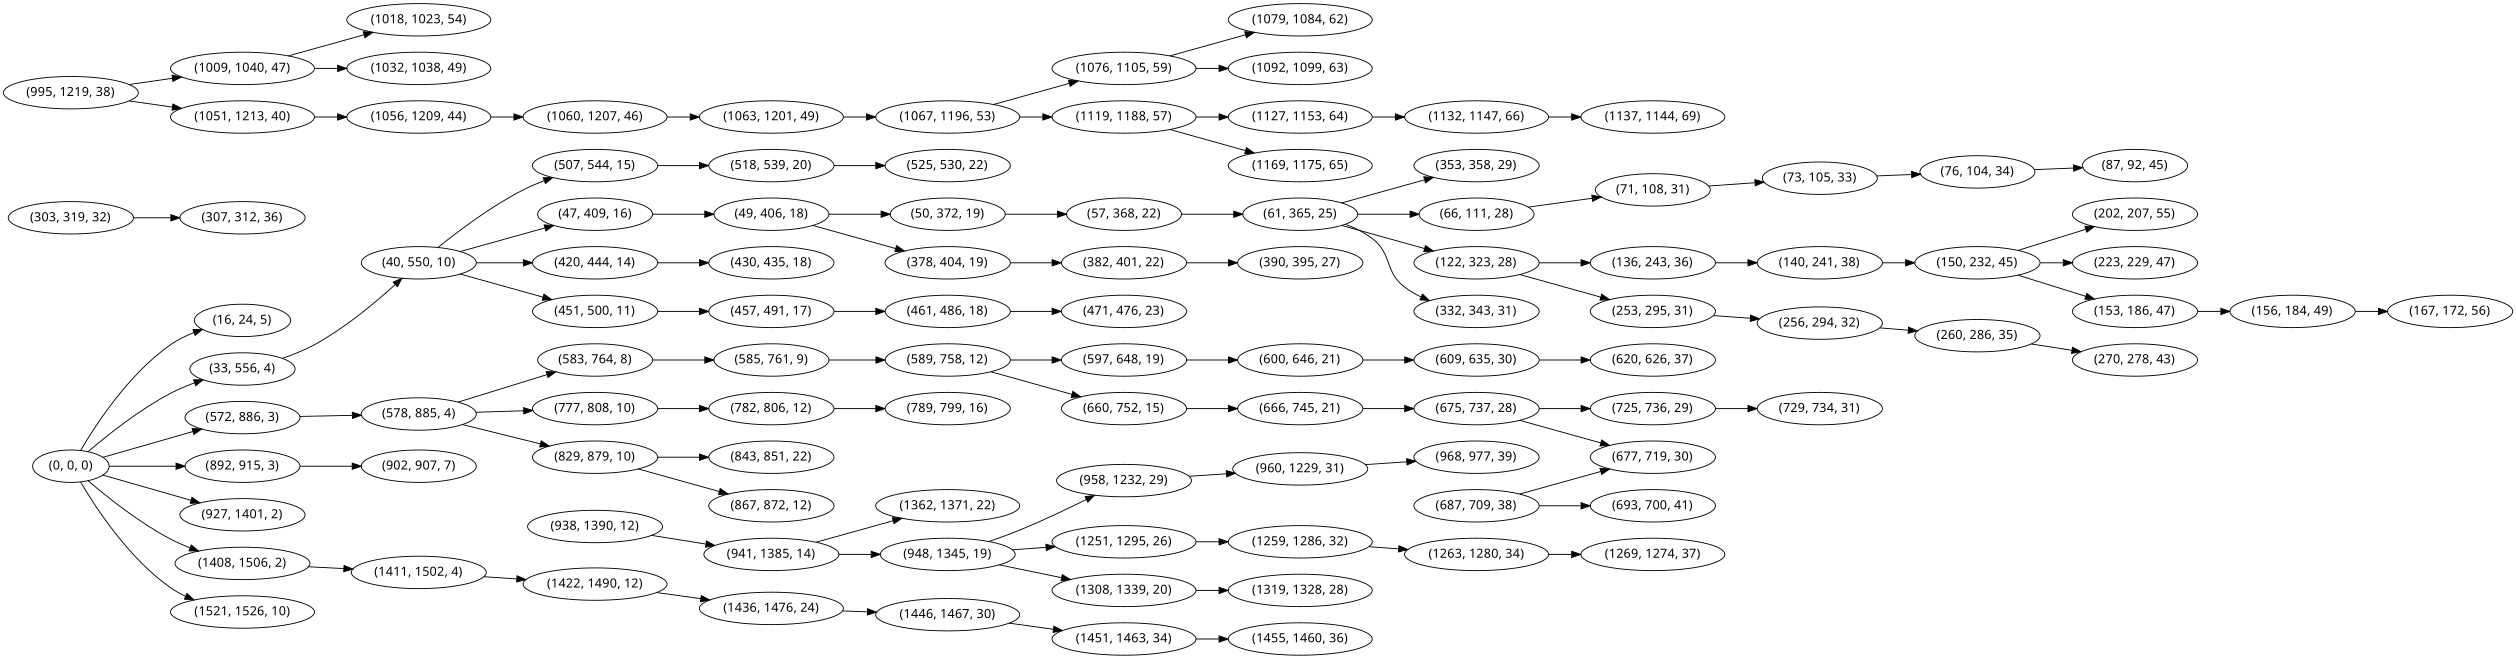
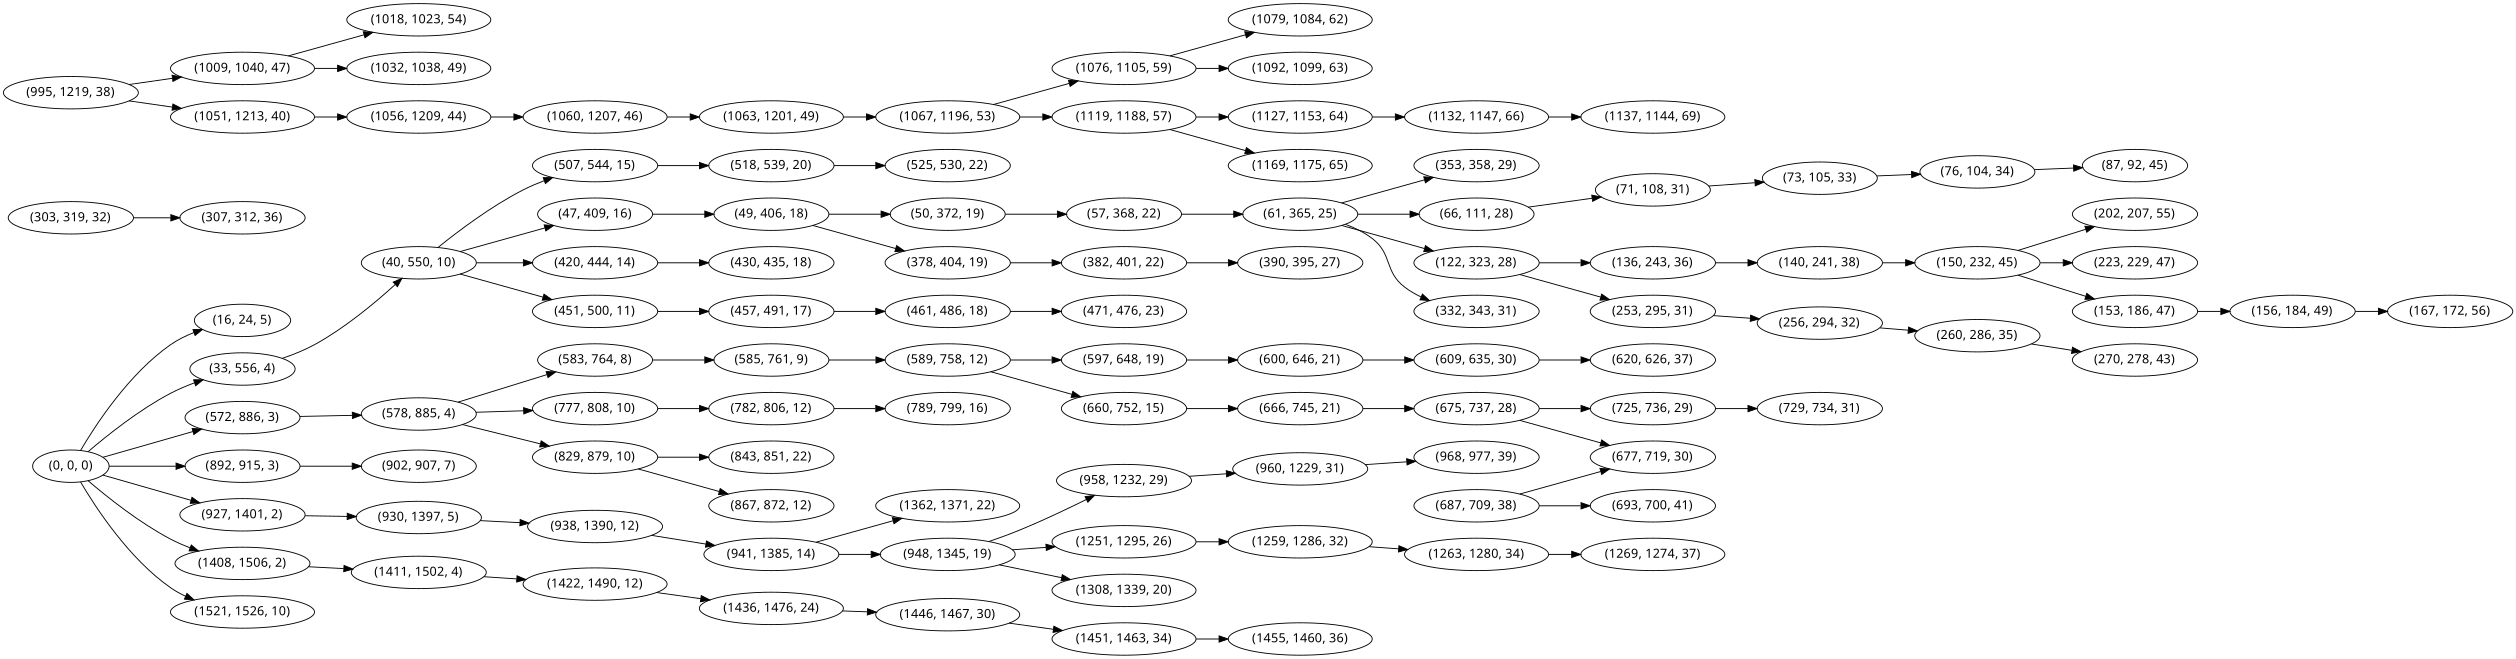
none -> (419, 518)
(1300, 590) -> none
